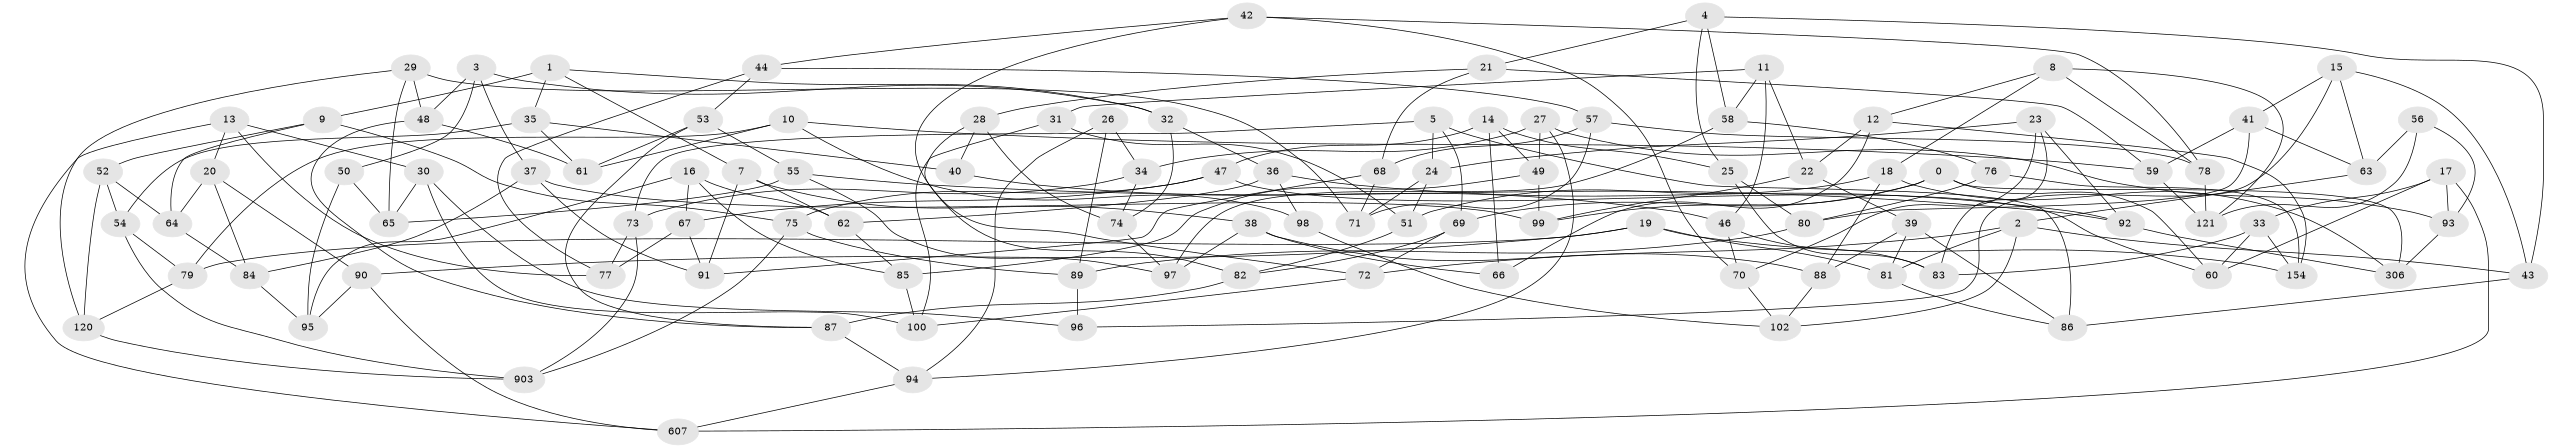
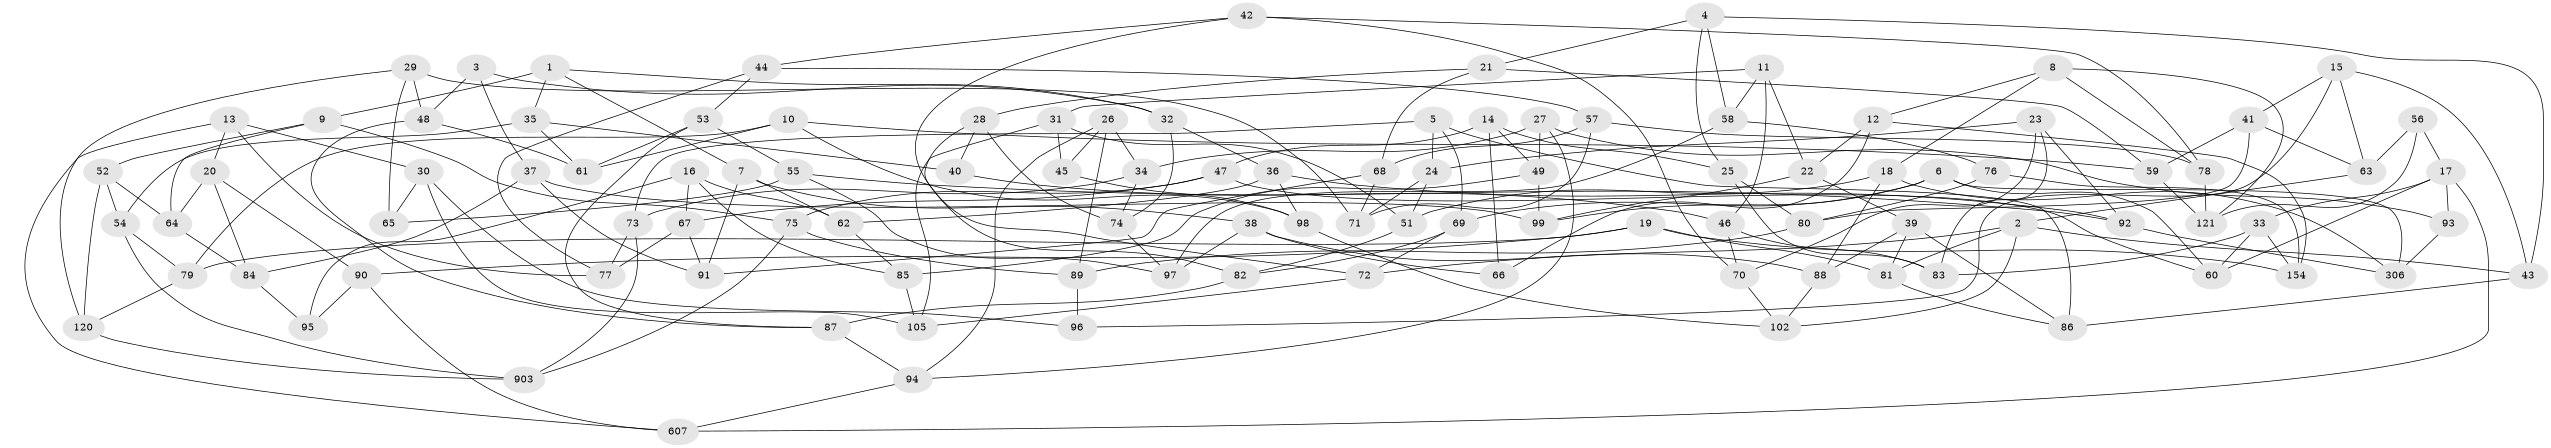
(2473, 163) -> (2432, 146)
(344, 172) -> none
none -> (1062, 172)
(1939, 172) -> (1939, 172)
(917, 328) -> (917, 328)
